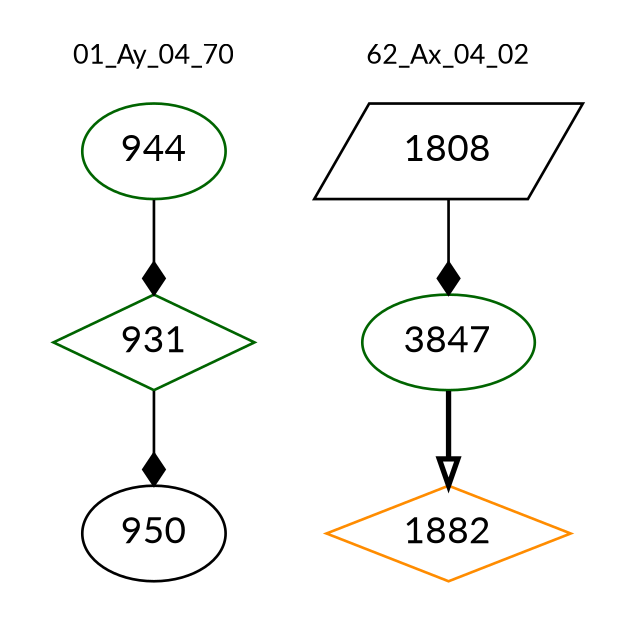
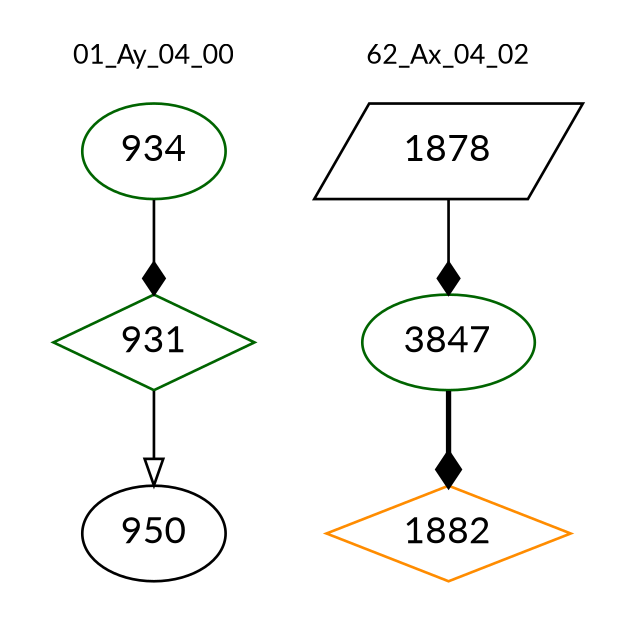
(154, 57) -> (154, 57)
(154, 151) -> (154, 151)
(449, 151) -> (449, 151)
(154, 425) -> (154, 425)
(449, 425) -> (449, 425)
